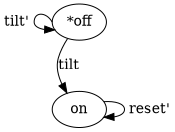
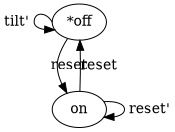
(69, 66) -> (69, 66)
none -> (80, 71)
